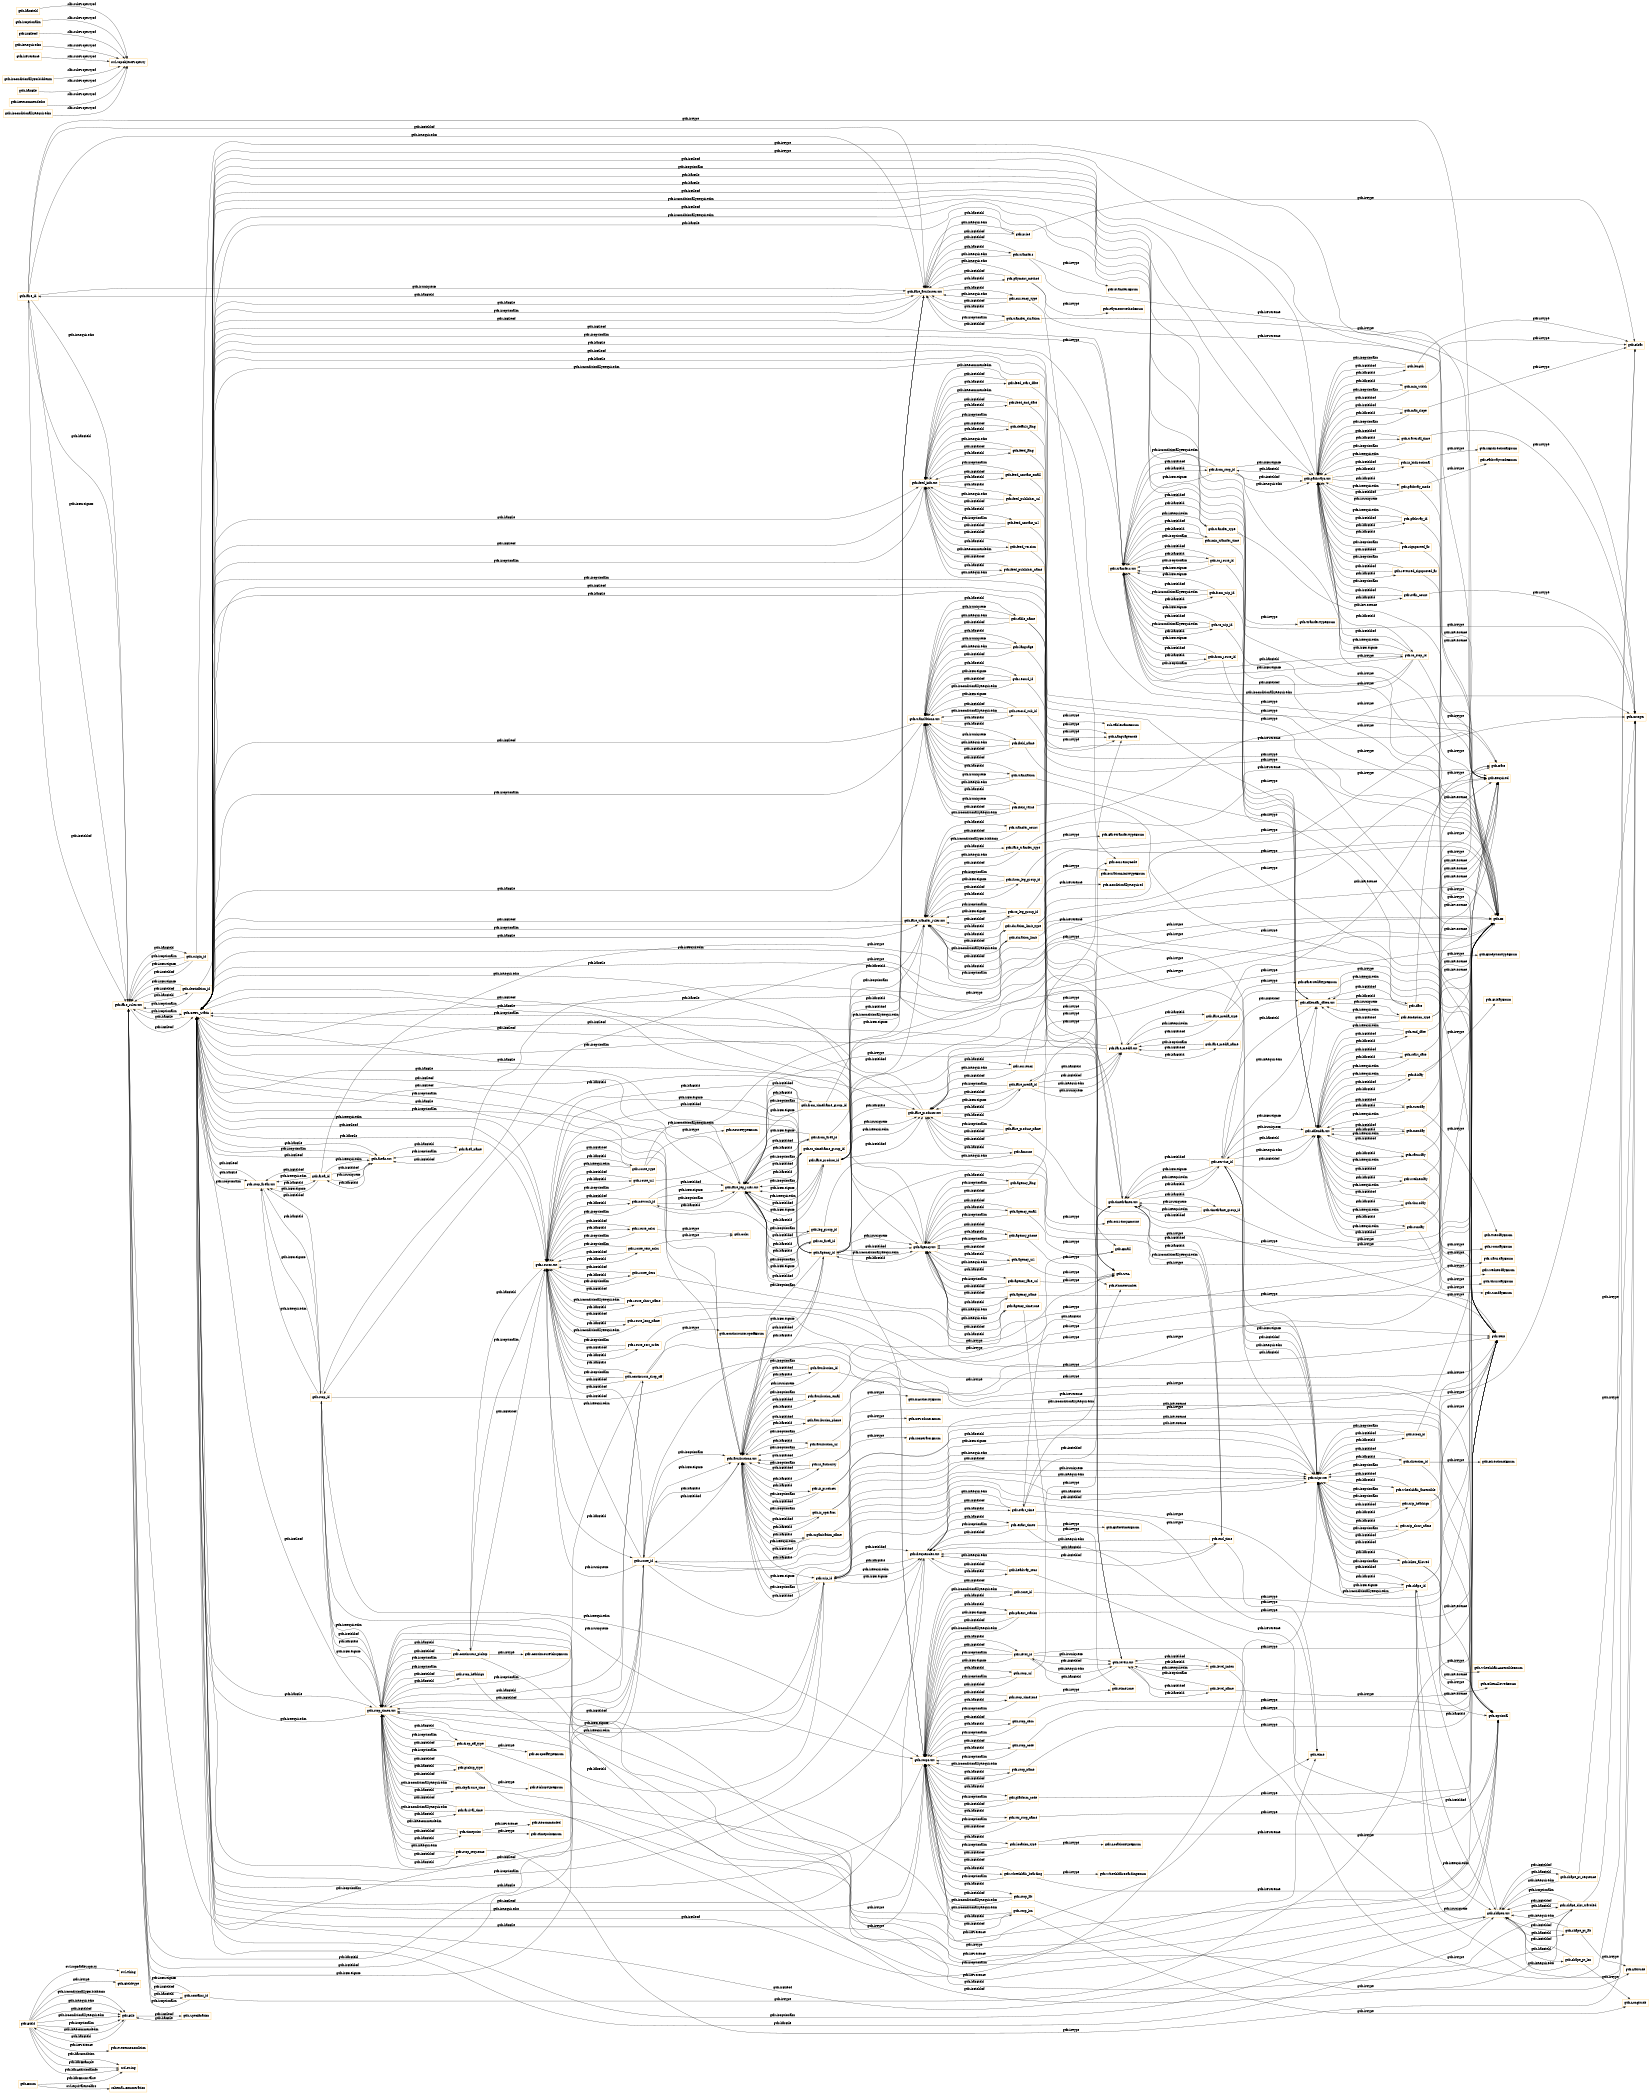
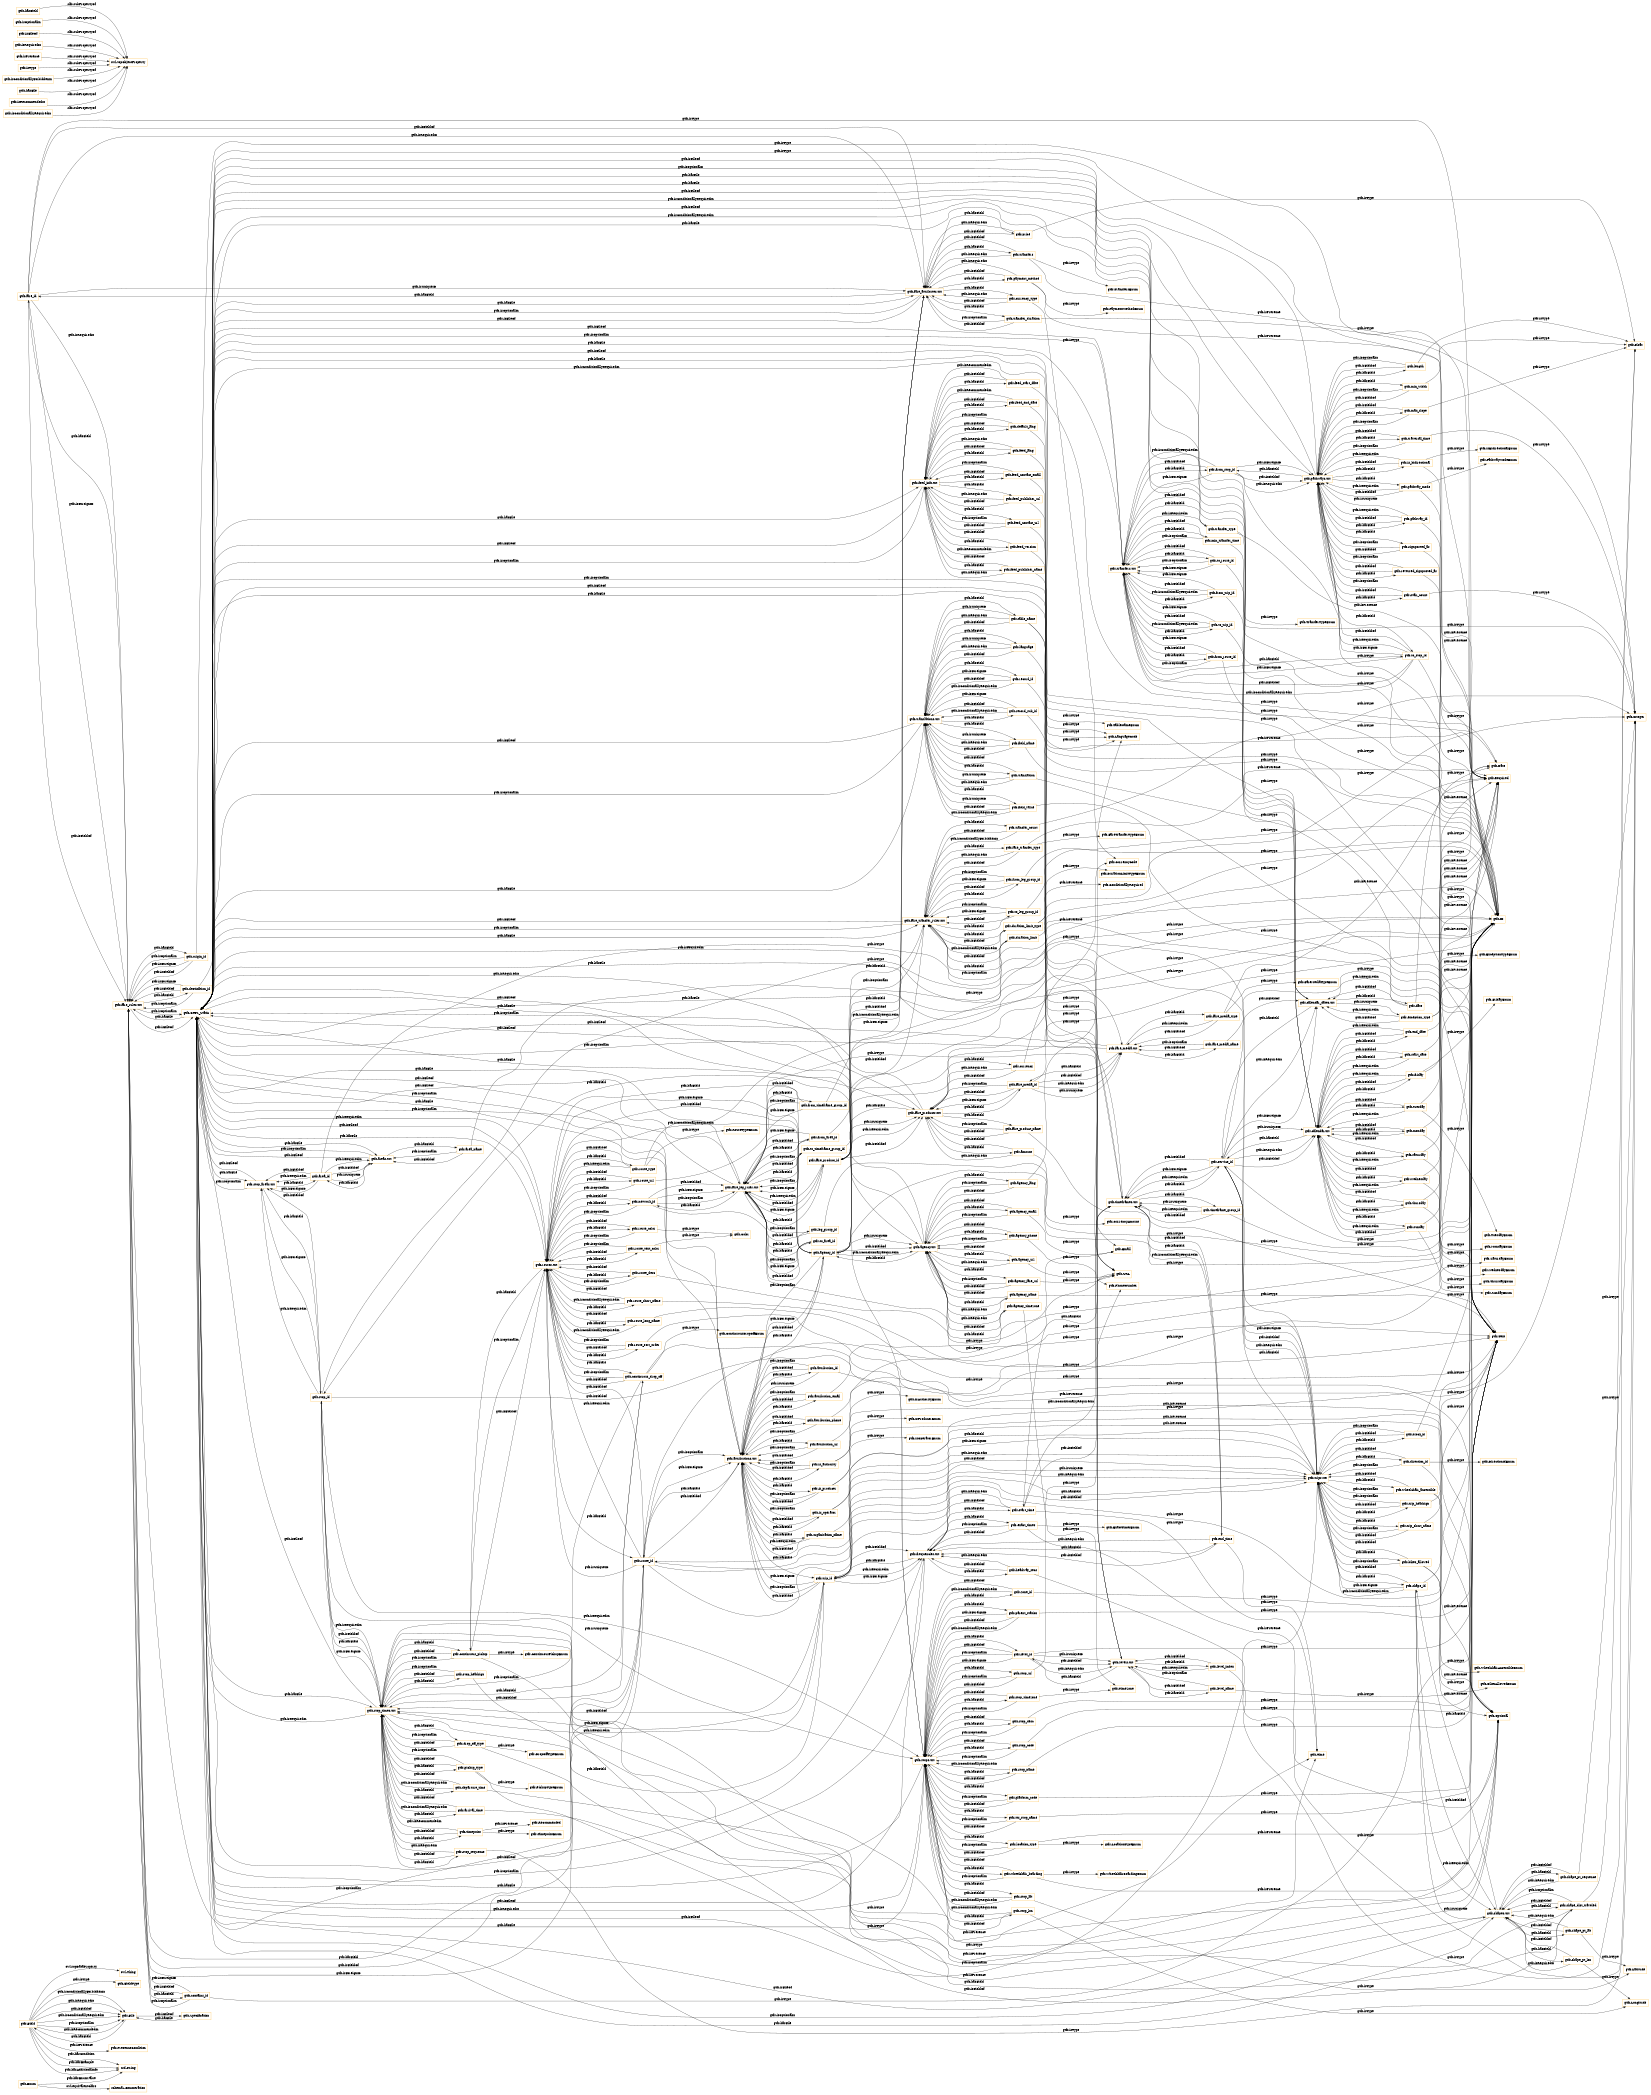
none -> (28, 68)
(1123, 726) -> (1123, 726)
